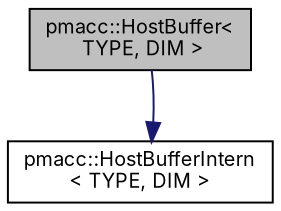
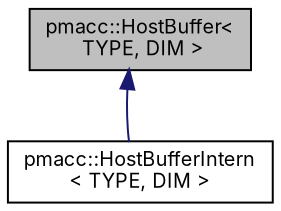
(154, 96) -> (127, 116)
